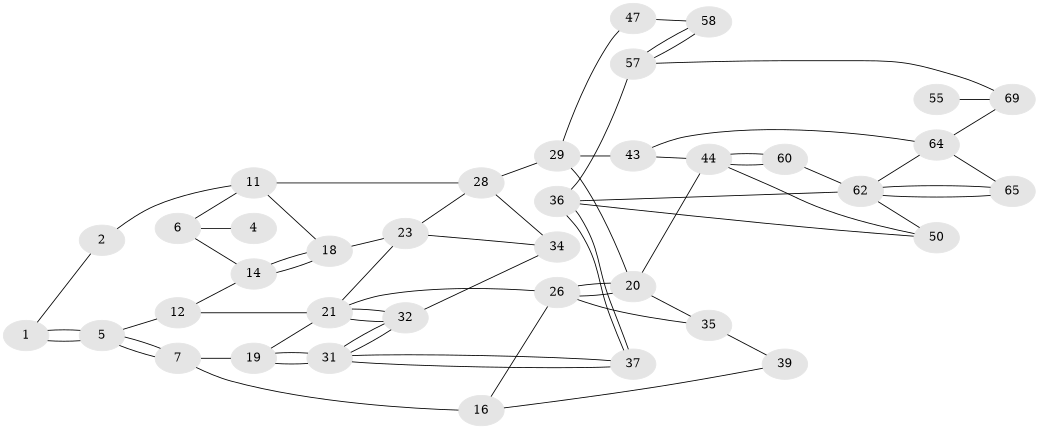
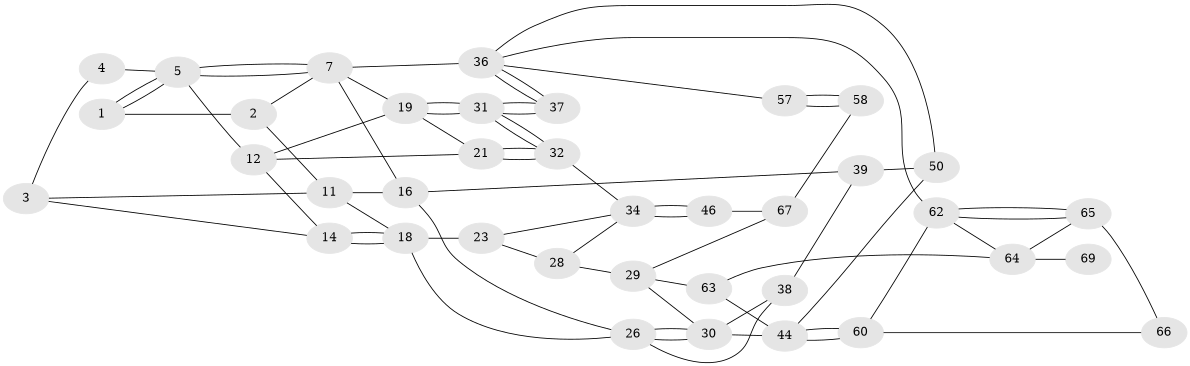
(633, 19) -> (785, 211)
(827, 61) -> none
none -> (406, 65)
none -> (140, 70)
none -> (292, 91)
(937, 99) -> none
none -> (330, 134)
(633, 156) -> (709, 289)
(368, 183) -> (368, 193)
none -> (709, 211)
(899, 215) -> (899, 169)
(178, 228) -> (26, 199)
(368, 273) -> none
(633, 287) -> (709, 334)
(441, 289) -> (494, 329)
(709, 325) -> (785, 291)
none -> (1164, 333)
